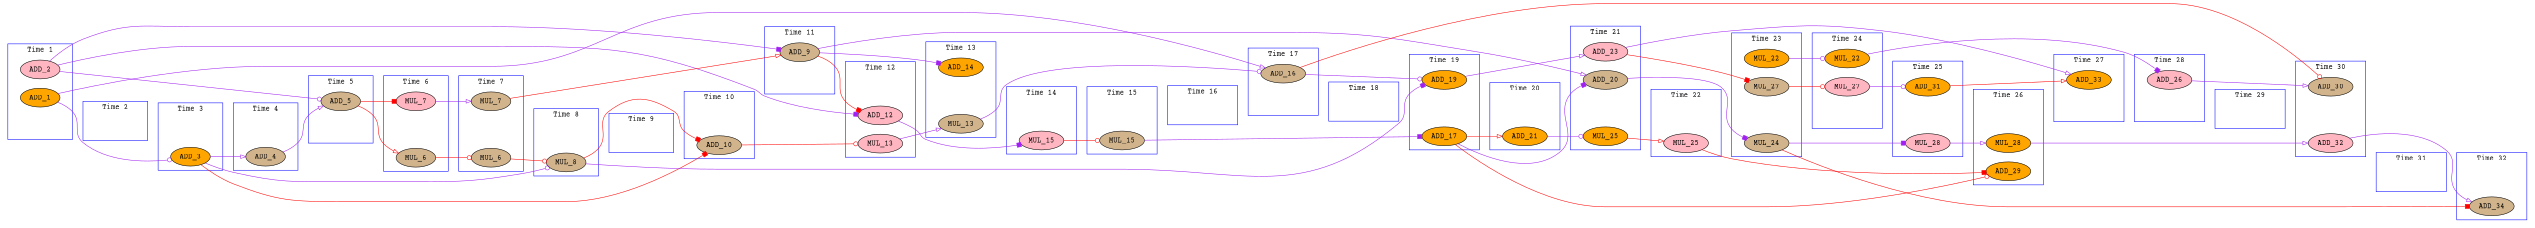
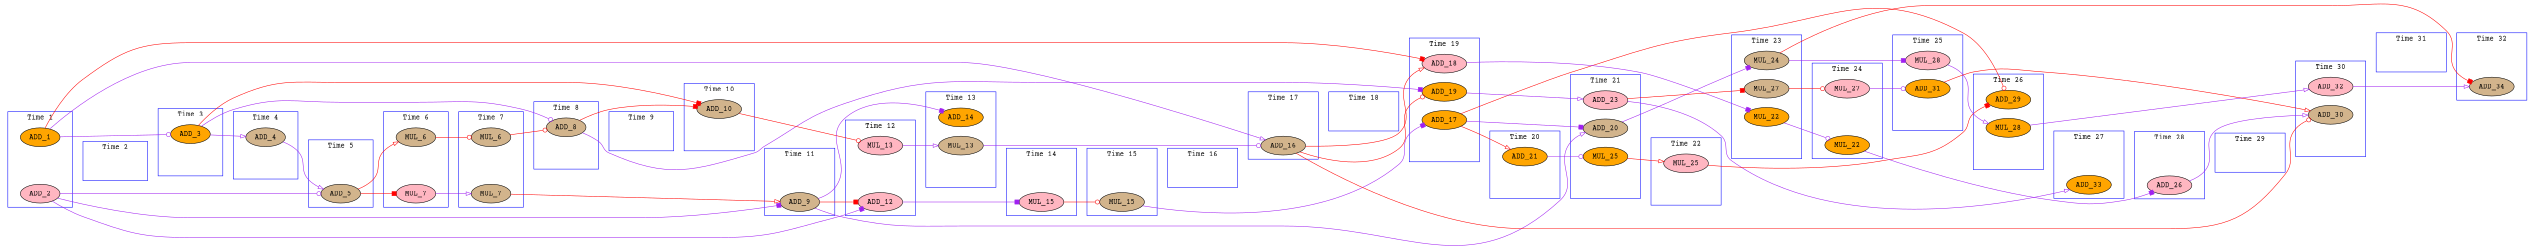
none -> (1444, 64)
(1362, 77) -> (1380, 158)
(2006, 83) -> (2125, 80)
(566, 162) -> (566, 127)
